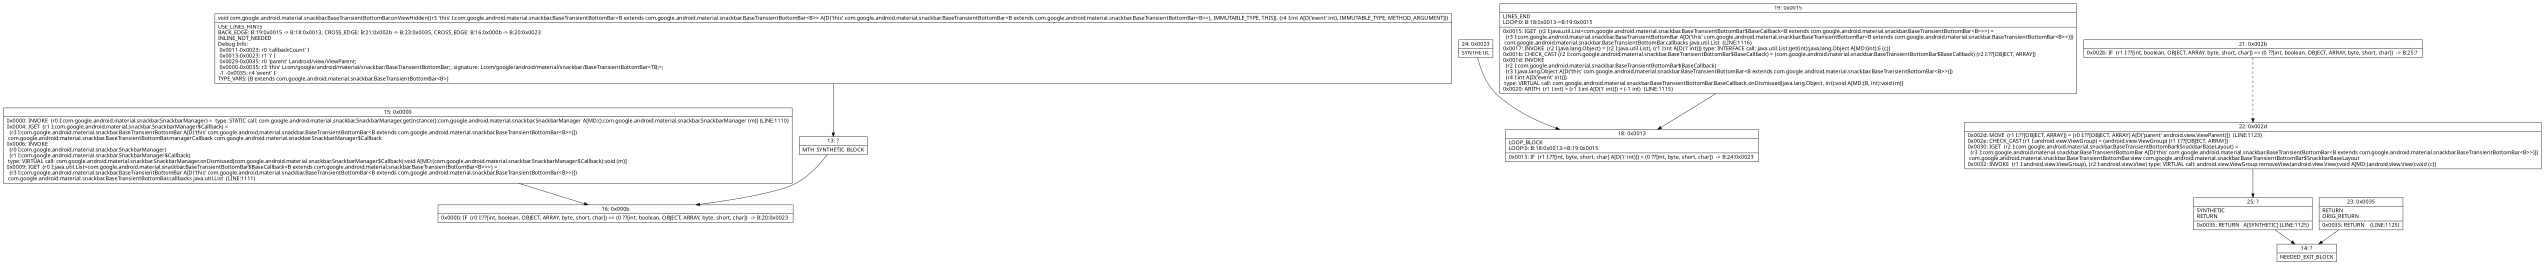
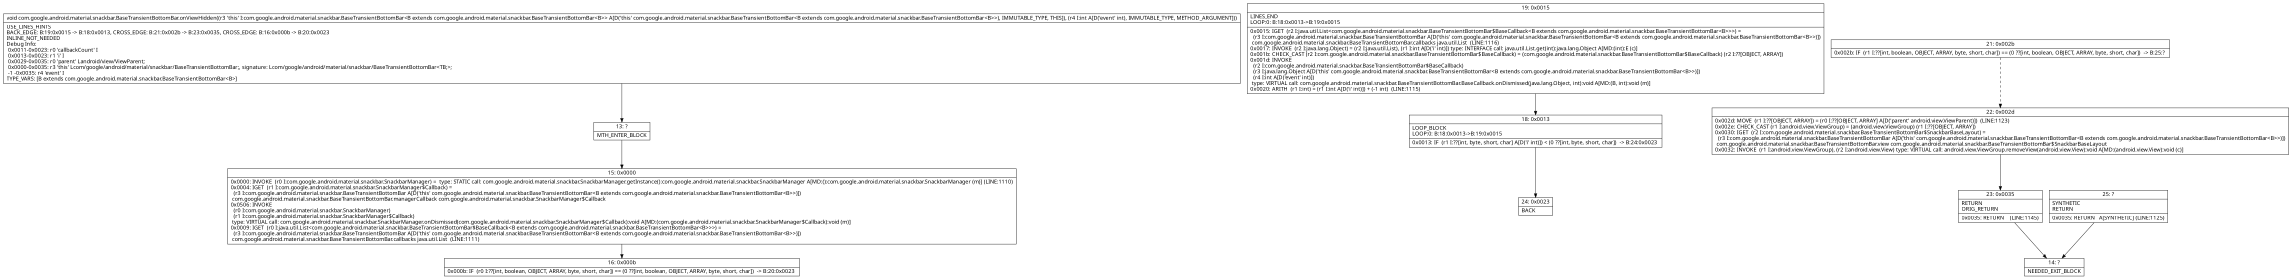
(1476, 53) -> (1529, 211)
(1507, 103) -> (1536, 171)
(29, 144) -> (253, 205)
(833, 150) -> (622, 135)
(2253, 181) -> (2000, 170)
(770, 192) -> (622, 152)
(2361, 225) -> (2000, 218)
